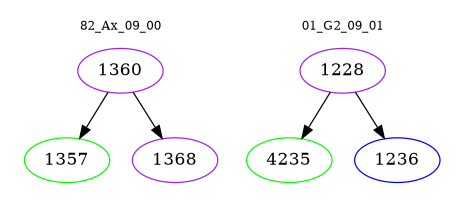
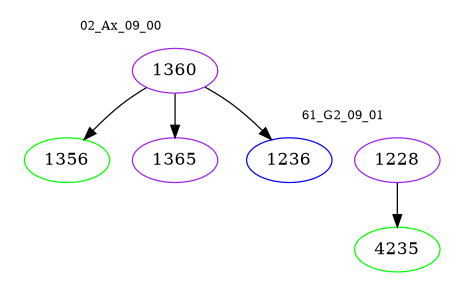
(121, 27) -> (121, 27)
(343, 27) -> (343, 116)
(366, 110) -> (245, 114)
(67, 160) -> (67, 160)
(175, 160) -> (175, 160)
